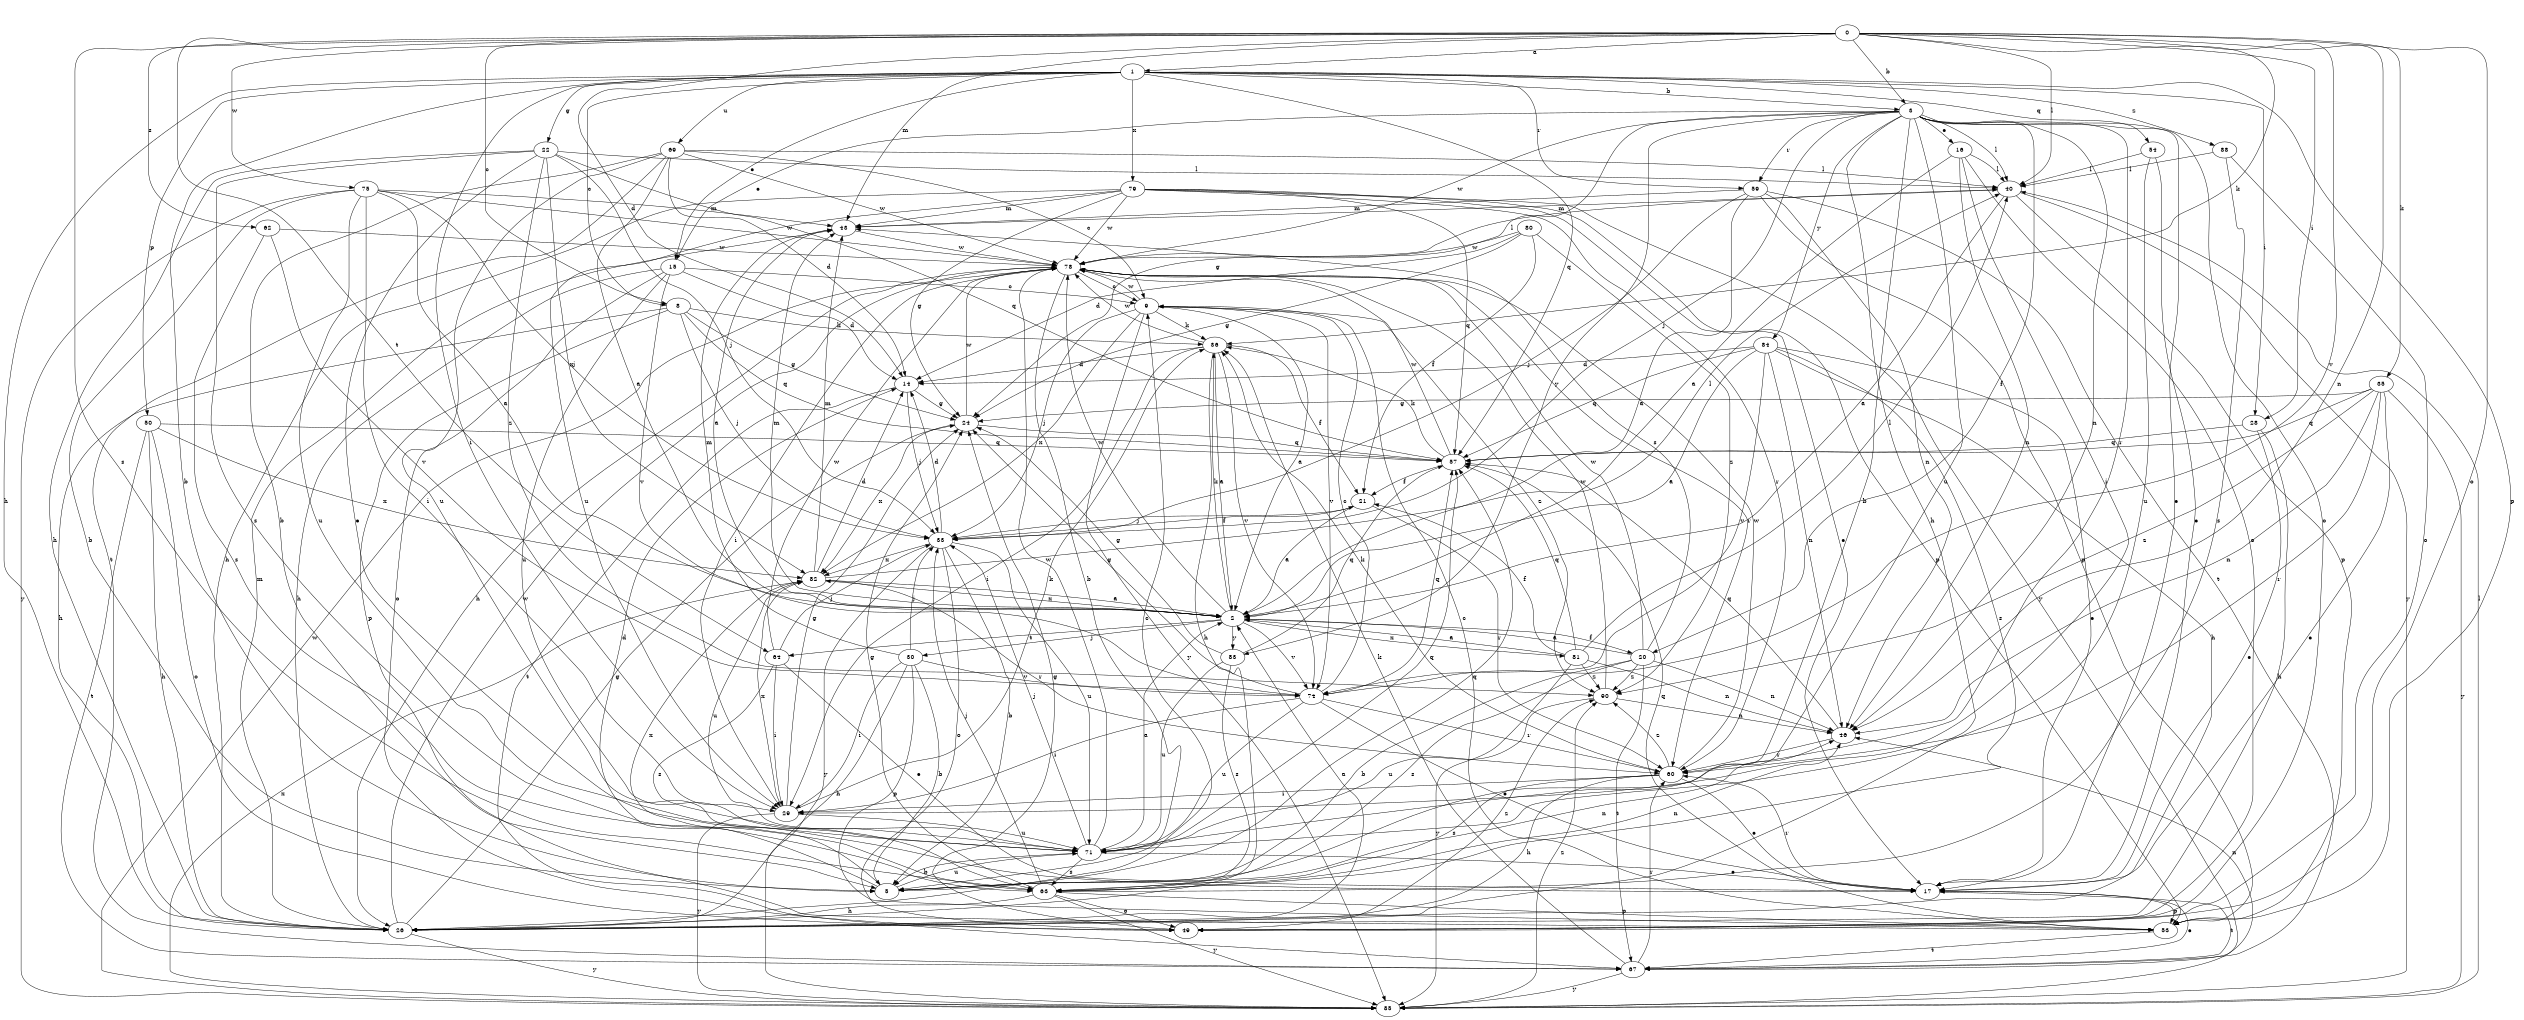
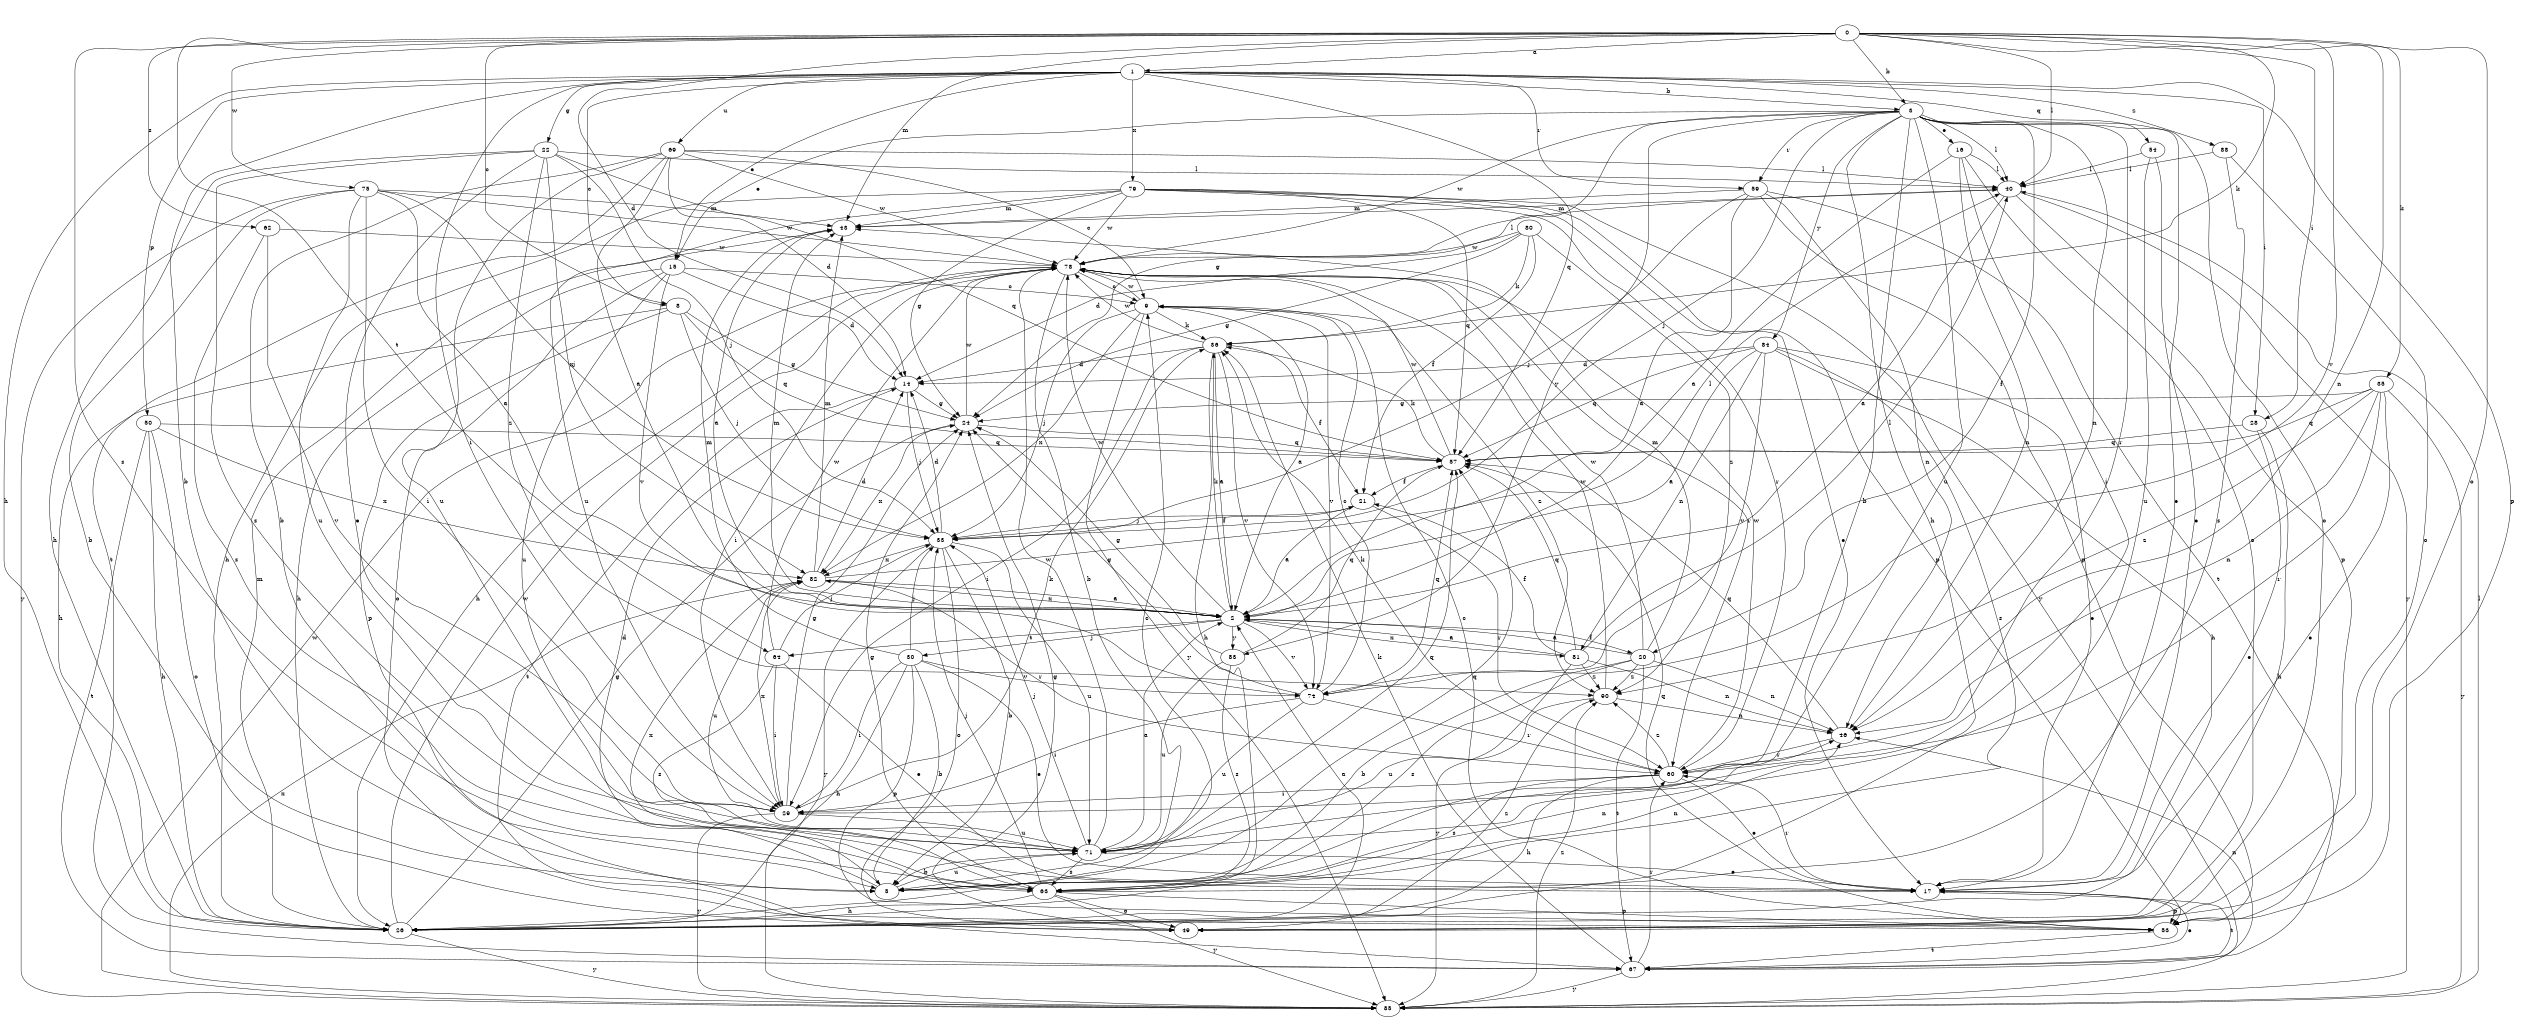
(953, 250) -> none
(943, 335) -> (1402, 324)
(1655, 443) -> (1655, 443)
(1805, 528) -> (1675, 501)
(690, 649) -> (418, 607)
(1603, 835) -> (1355, 878)
